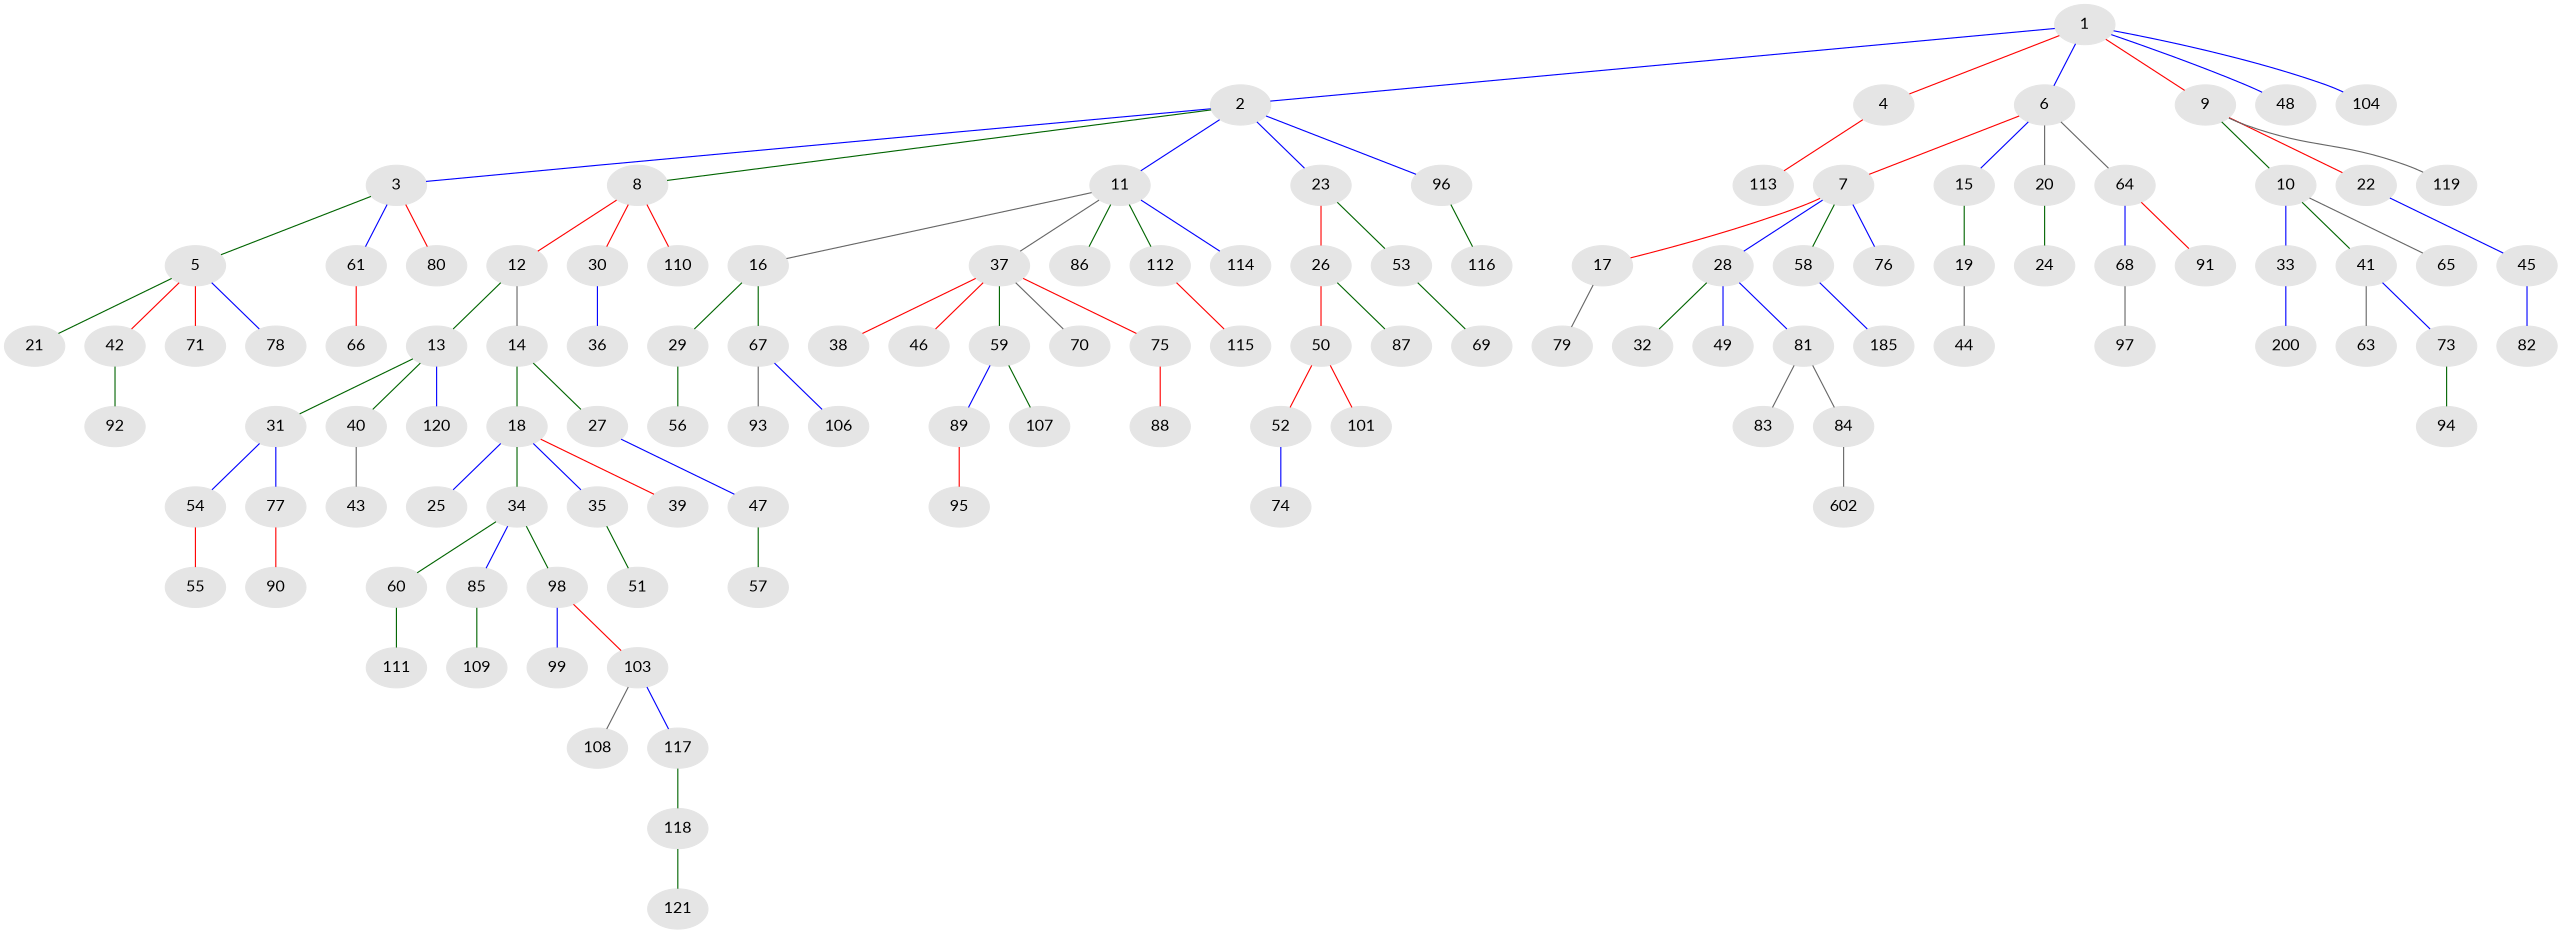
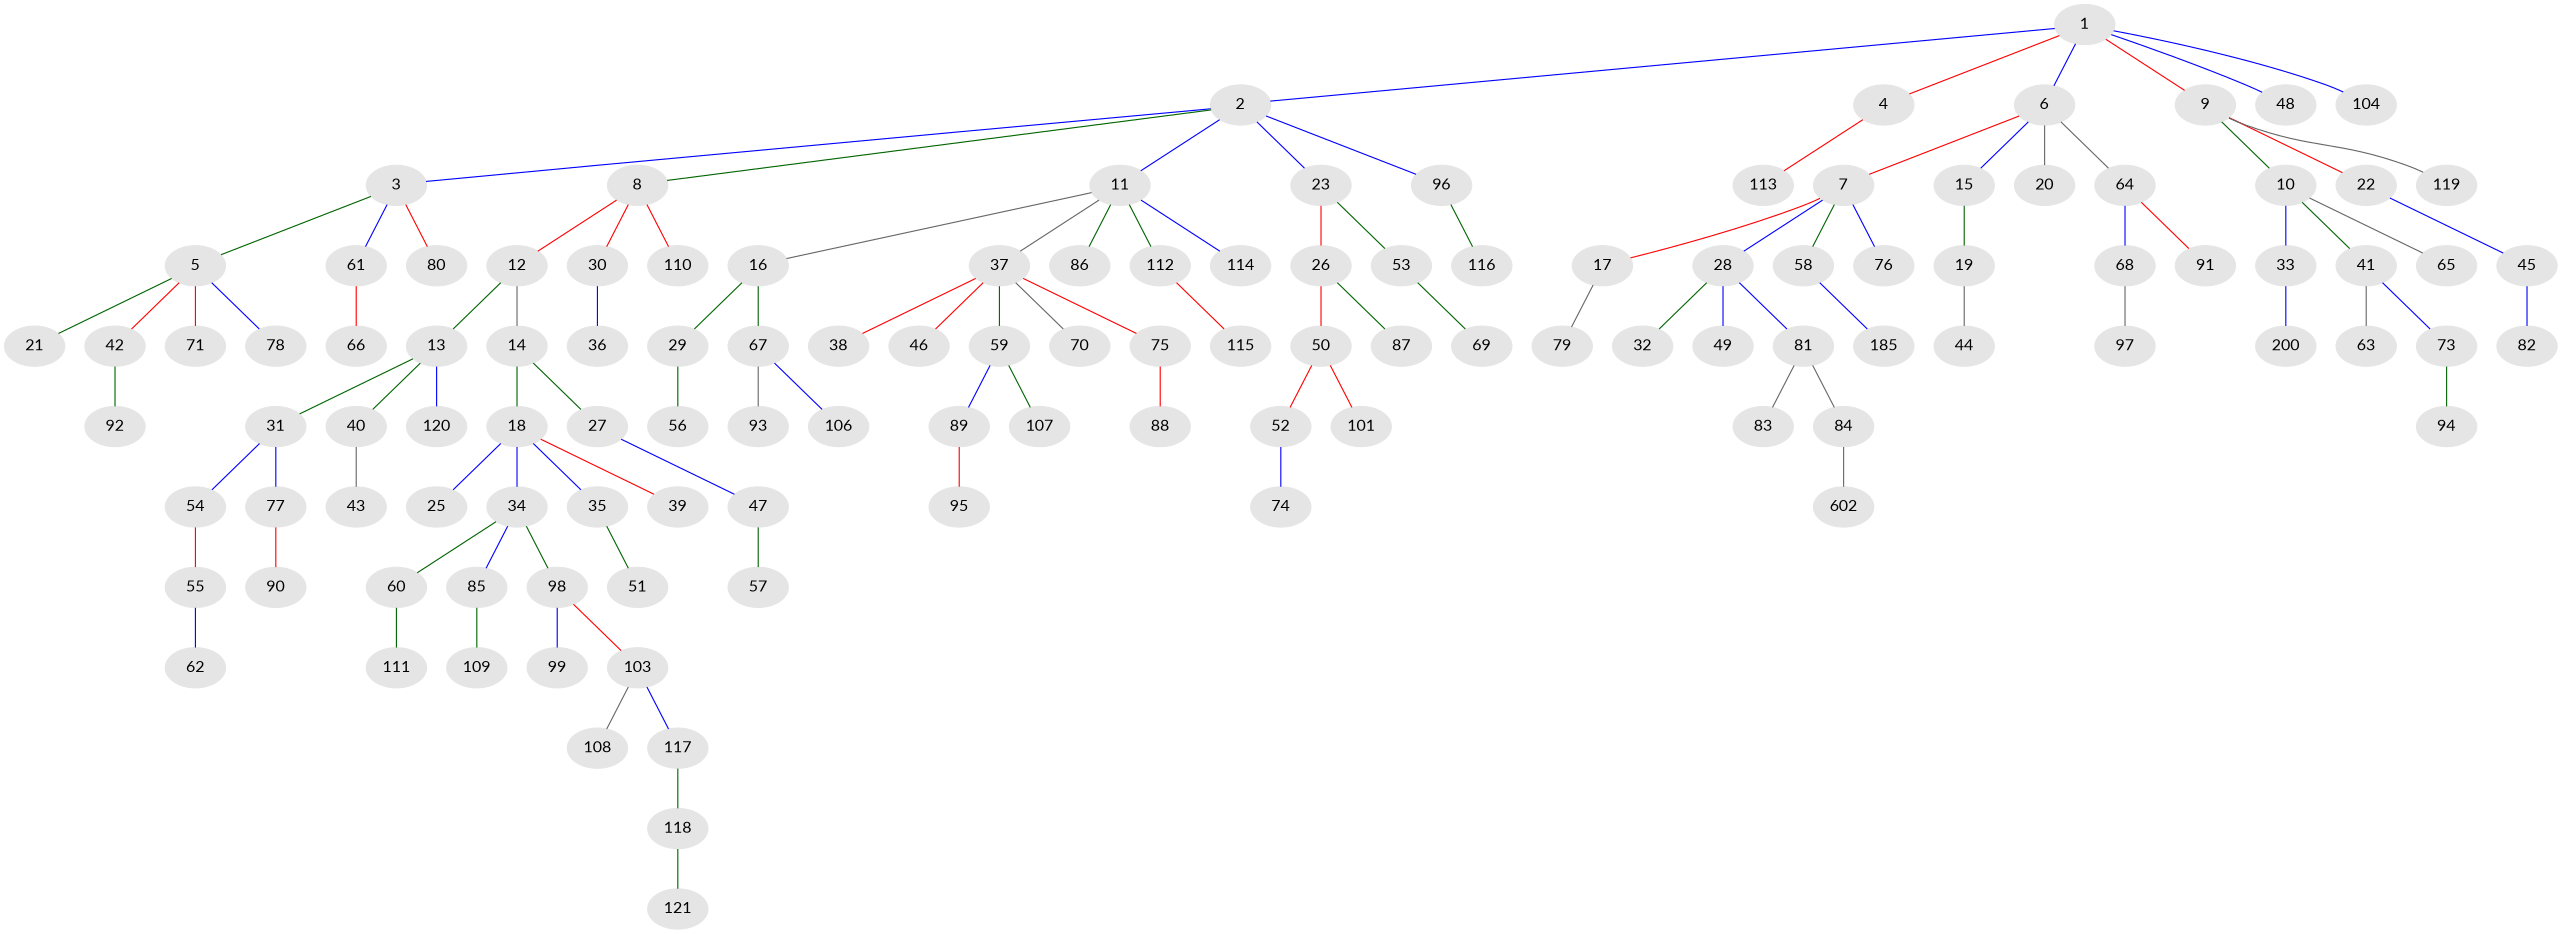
(2045, 266) -> none
(517, 467) -> (517, 467)
none -> (195, 668)
